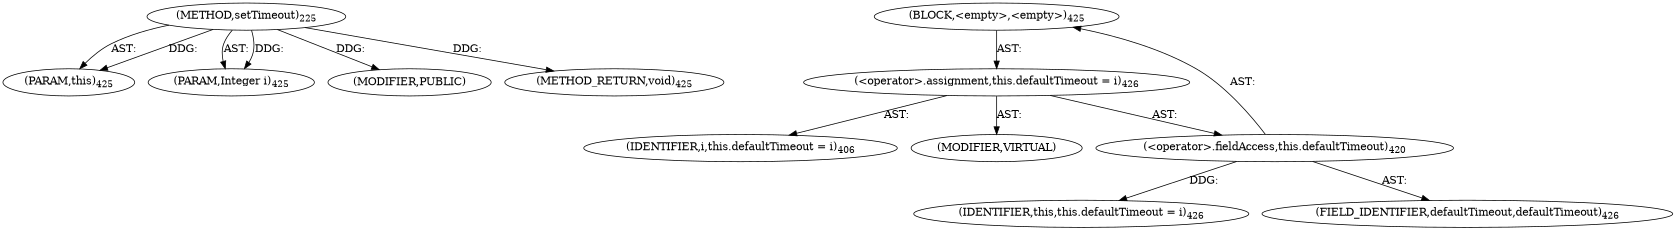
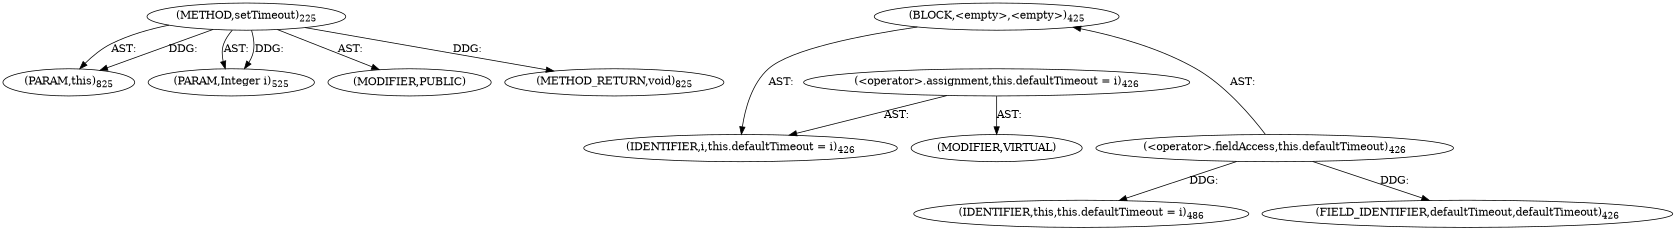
(997, 46) -> (809, 49)
(352, 49) -> (352, 49)
(105, 81) -> (105, 81)
(280, 81) -> (280, 81)
(684, 81) -> (684, 81)
(1132, 114) -> none
(846, 147) -> (846, 147)
(1397, 147) -> (1397, 147)
(1396, 181) -> (1396, 181)
(1195, 213) -> (1195, 213)
